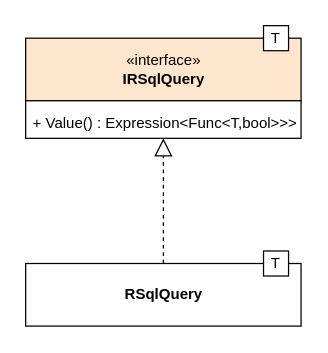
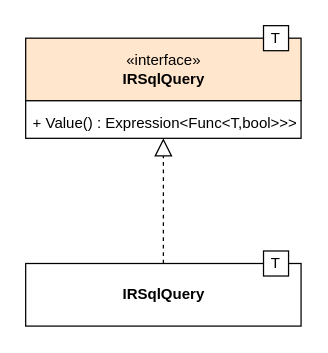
(164, 294) -> (164, 294)
